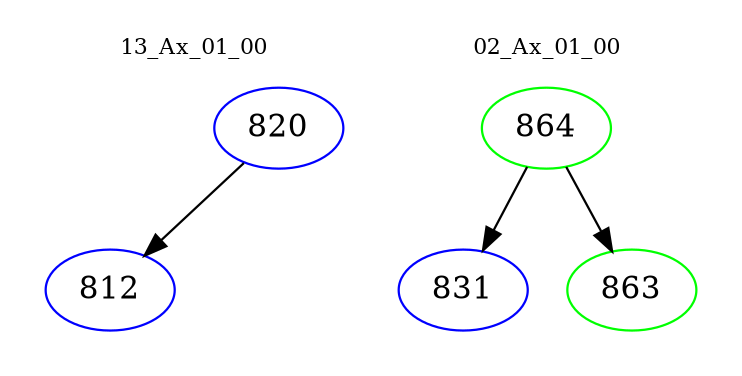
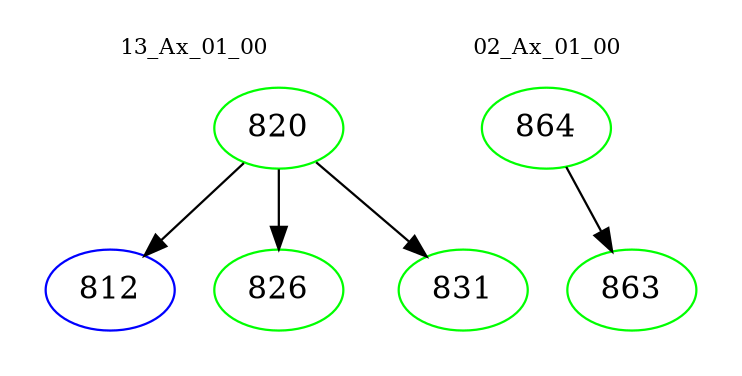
(279, 128) -> (279, 128)
(510, 199) -> (346, 188)
none -> (279, 290)
(463, 290) -> (463, 290)
